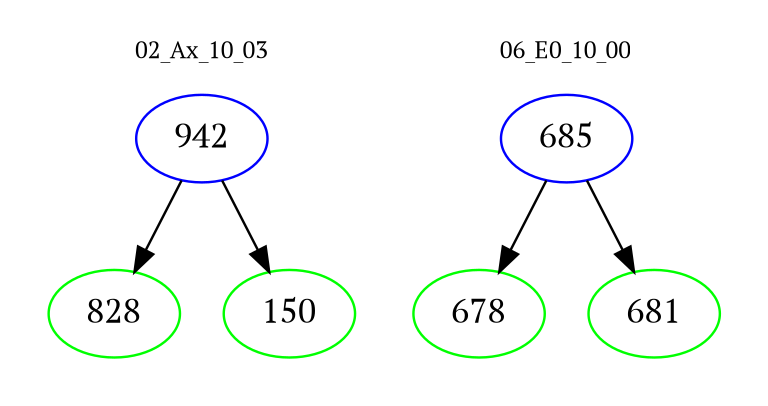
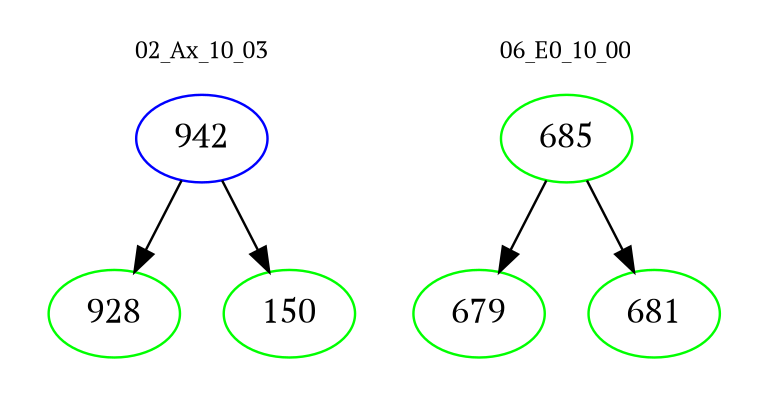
(567, 139) -> (567, 139)
(114, 314) -> (114, 314)
(479, 314) -> (479, 314)
